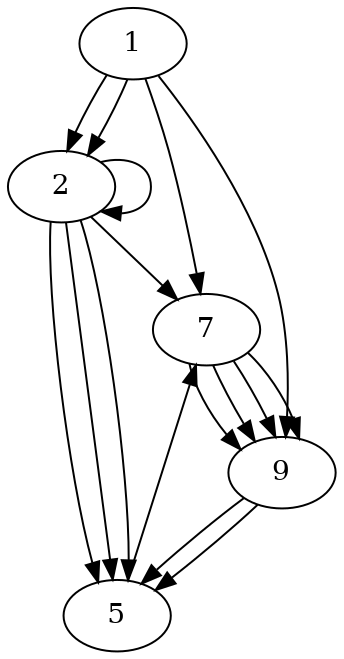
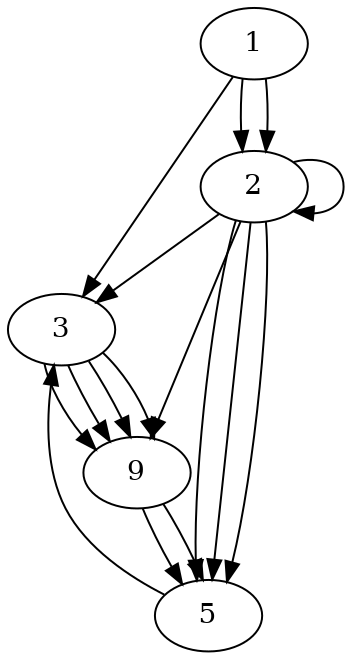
(257, 234) -> (200, 320)
(207, 330) -> (62, 330)
